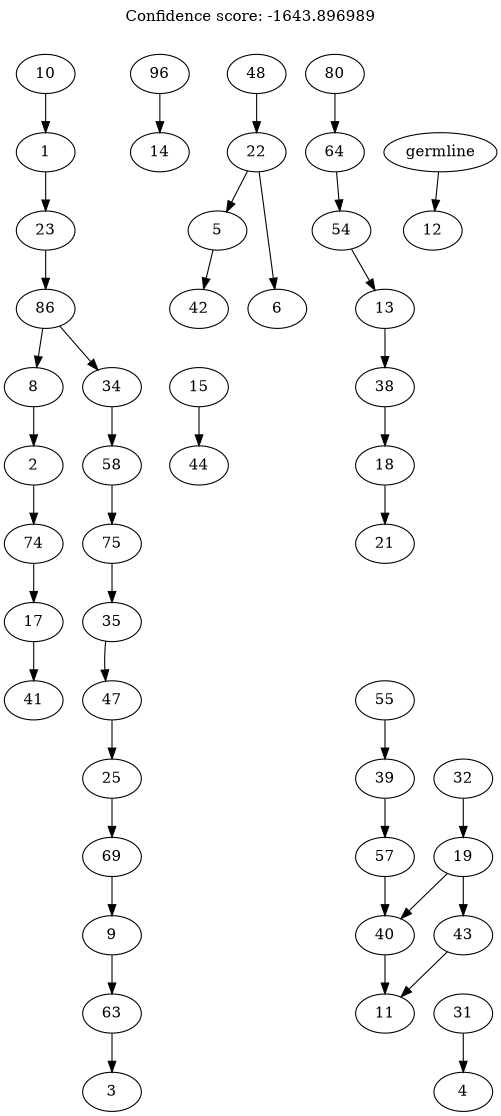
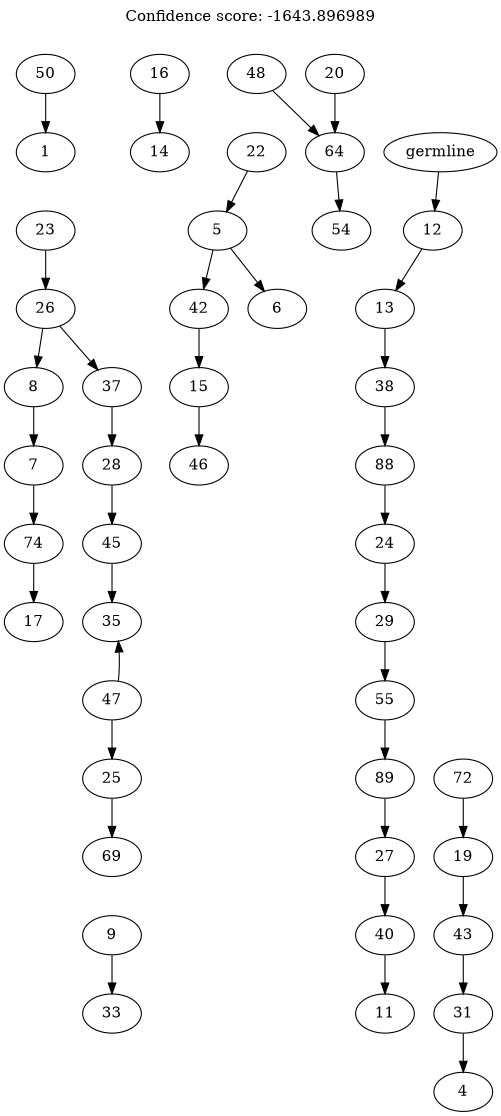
(46, 74) -> (46, 74)
(160, 74) -> (160, 74)
(335, 74) -> (335, 74)
(257, 108) -> (292, 109)
(46, 186) -> none
(266, 225) -> (244, 265)
(361, 265) -> (412, 265)
(46, 309) -> (46, 309)
none -> (199, 343)
(112, 387) -> (112, 387)
(34, 465) -> (34, 465)
(112, 465) -> (112, 465)
(199, 465) -> (199, 465)
(385, 465) -> (385, 465)
(112, 544) -> (112, 544)
(385, 544) -> (385, 544)
none -> (385, 622)
(105, 656) -> (119, 667)
(34, 700) -> none
(385, 779) -> (385, 779)
(463, 779) -> (463, 779)
(385, 857) -> (385, 857)
(112, 891) -> none
(428, 892) -> none
(428, 970) -> (463, 969)
(112, 1014) -> (112, 1014)
(112, 1092) -> none
